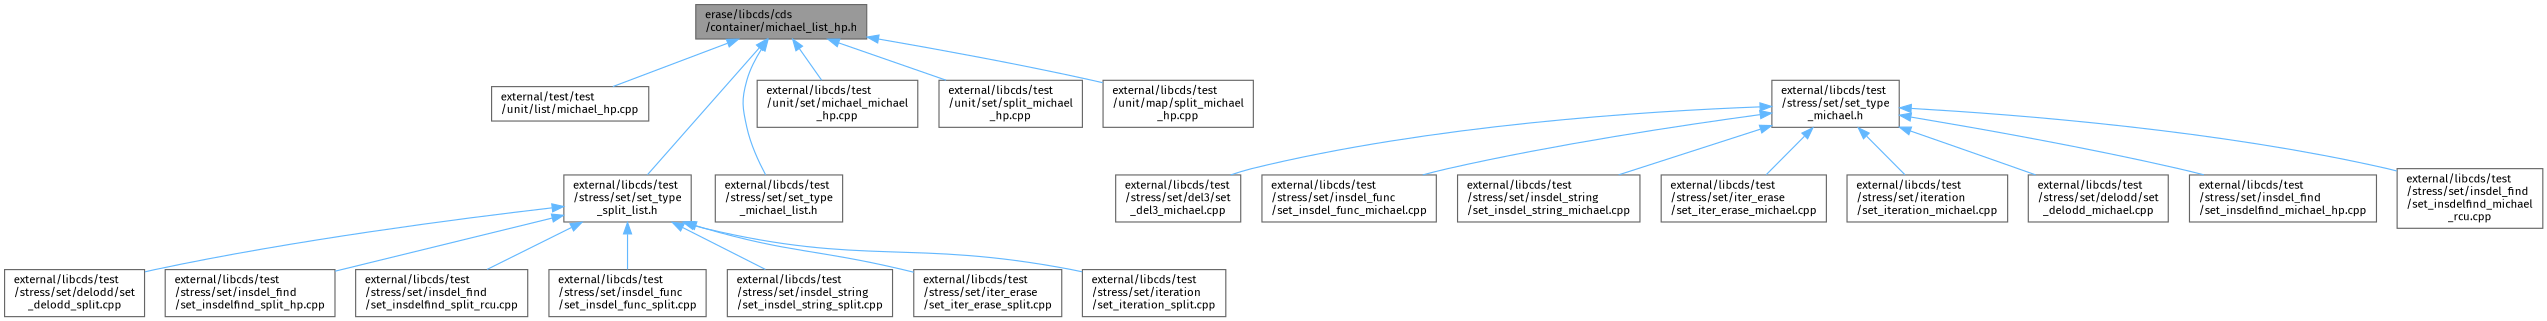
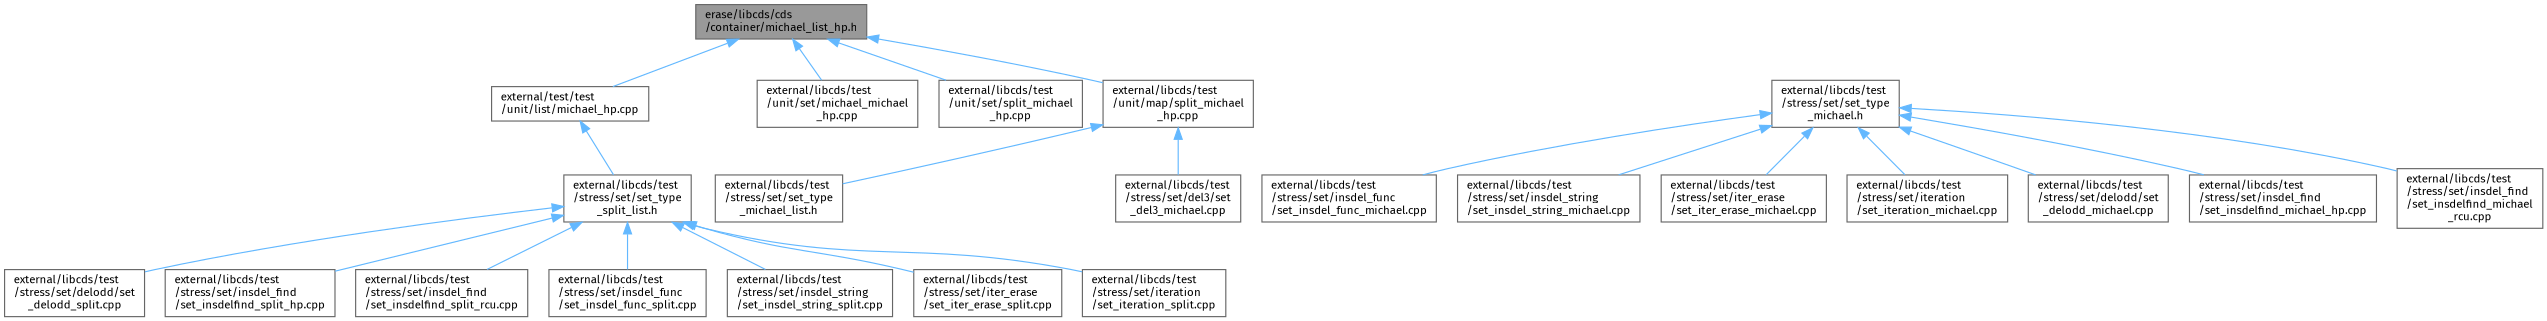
(703, 111) -> (600, 153)
(744, 112) -> (967, 156)
(1493, 127) -> (1178, 157)
